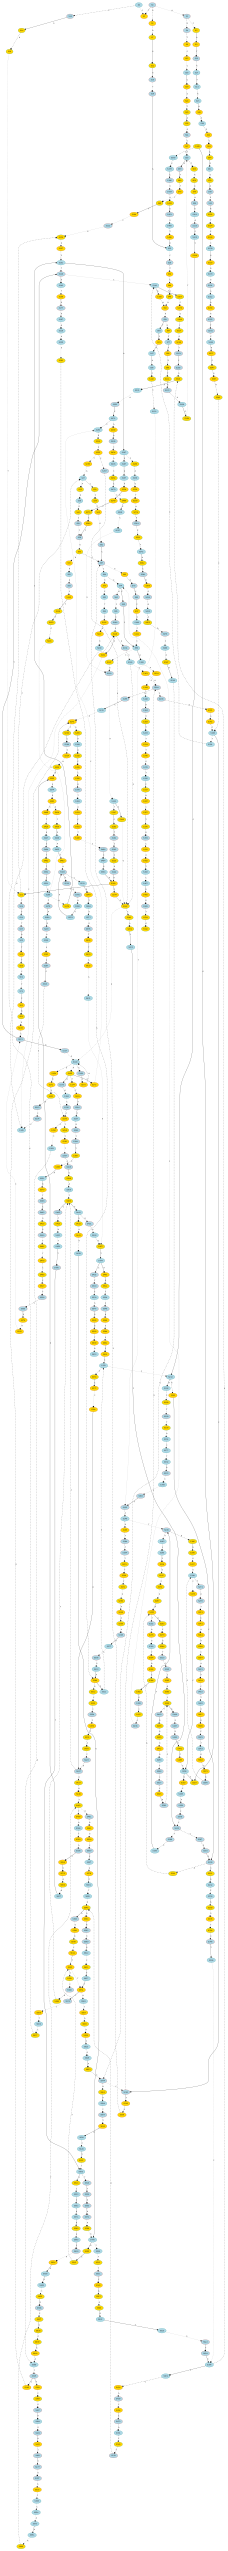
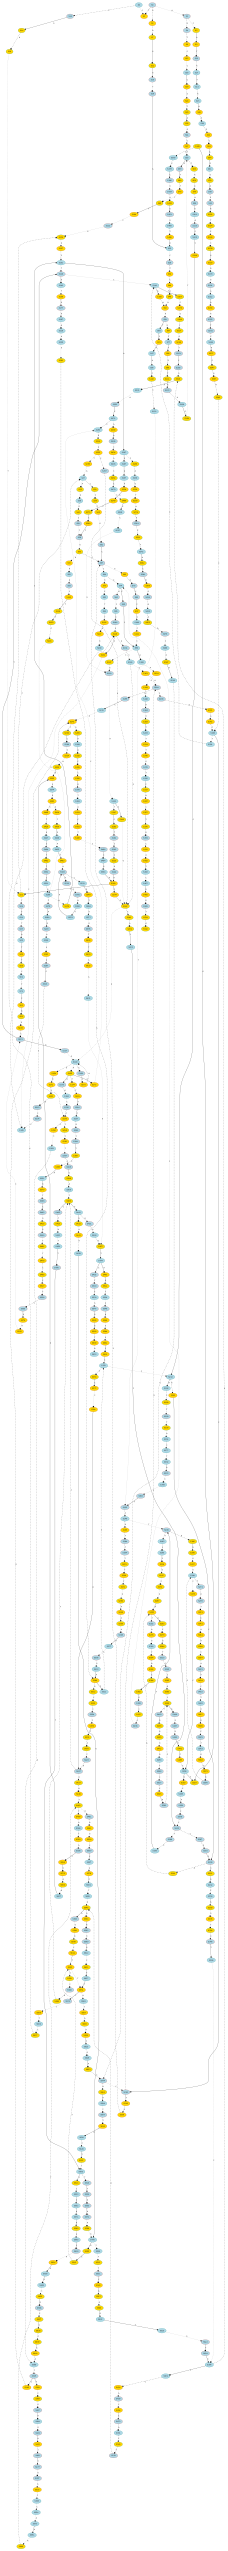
(210, 249) -> (210, 249)
